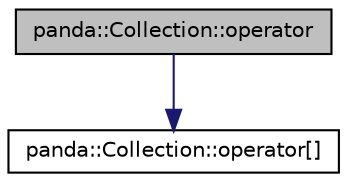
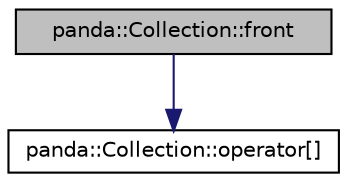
(174, 32) -> (174, 32)
